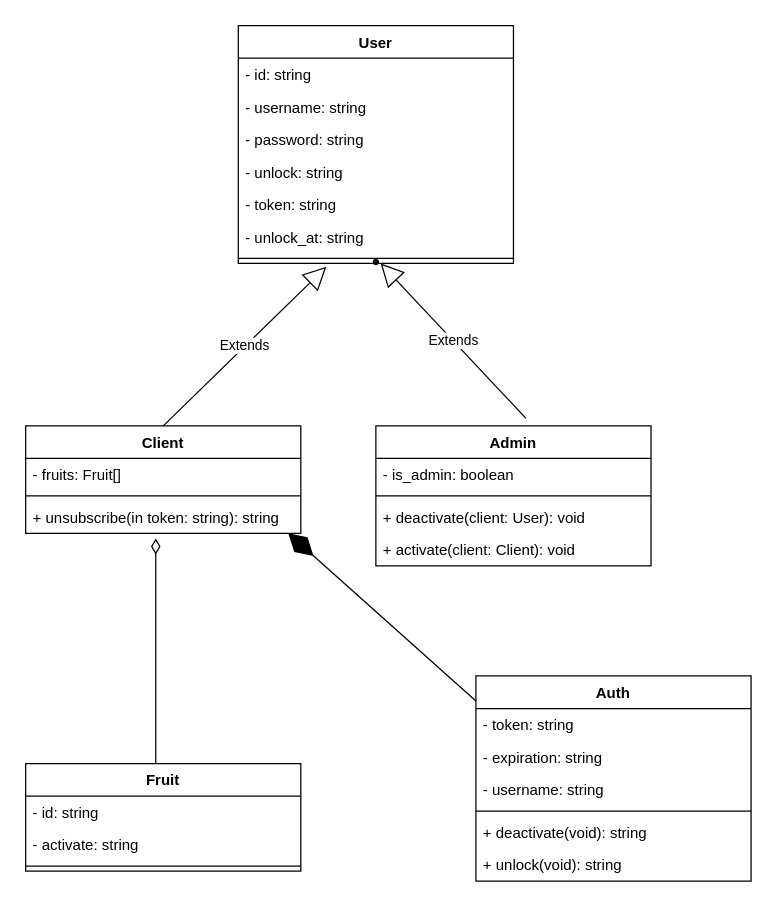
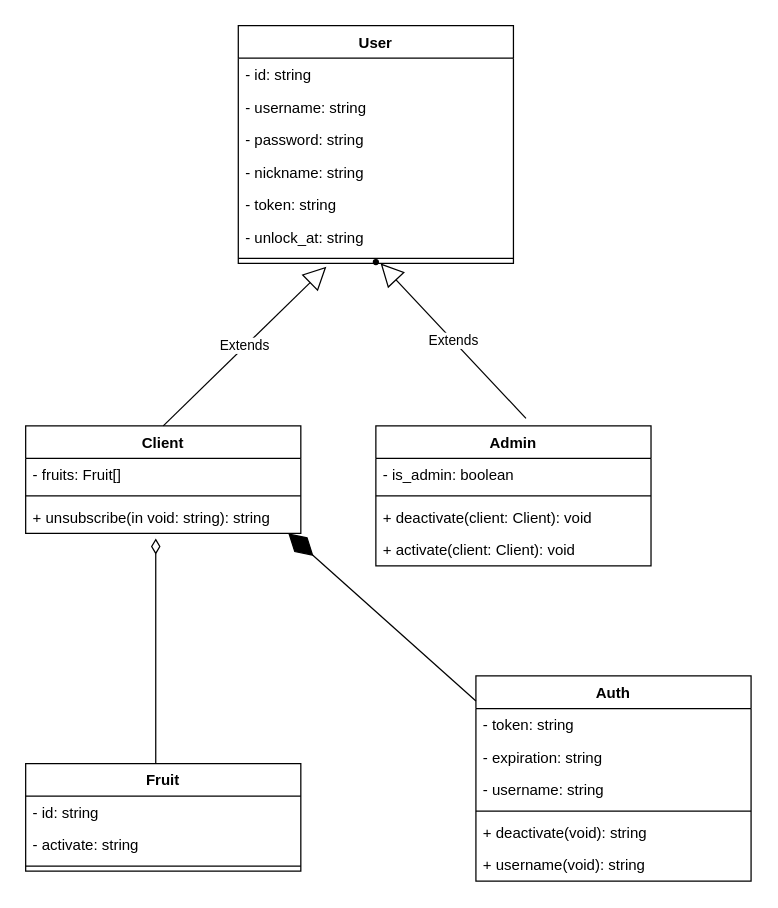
(302, 173) -> (311, 173)
(177, 518) -> (171, 518)
(499, 518) -> (504, 518)
(563, 865) -> (574, 865)
